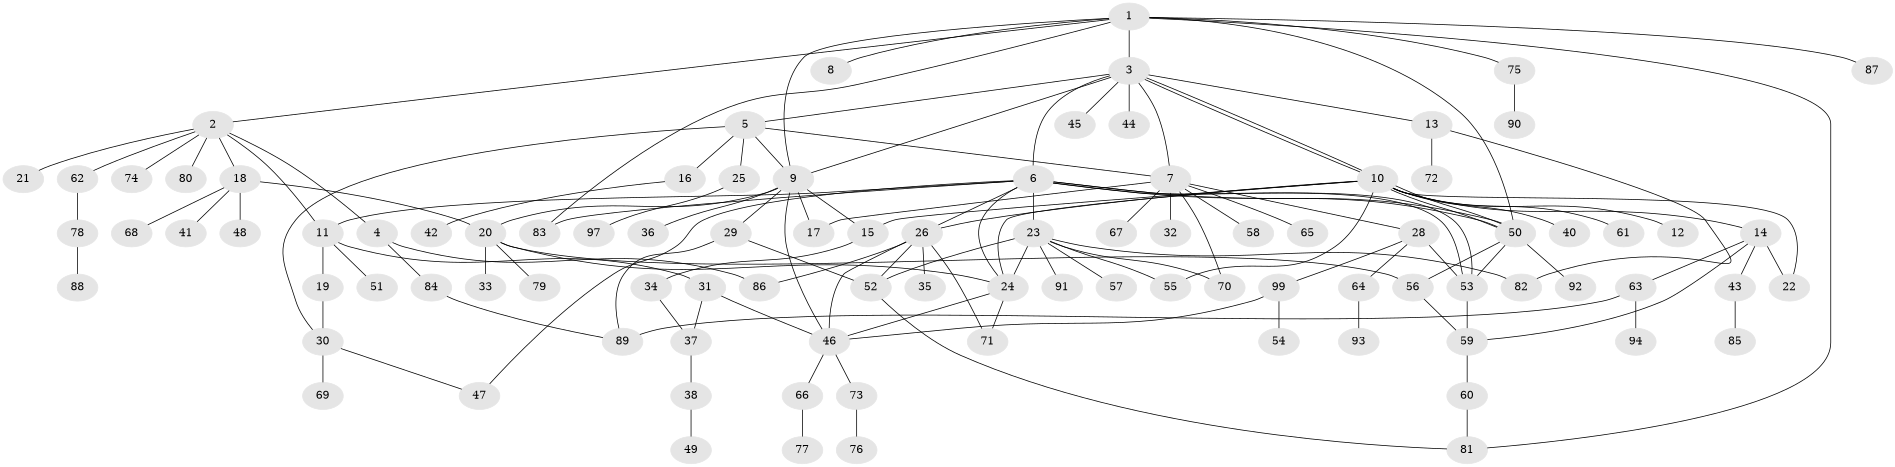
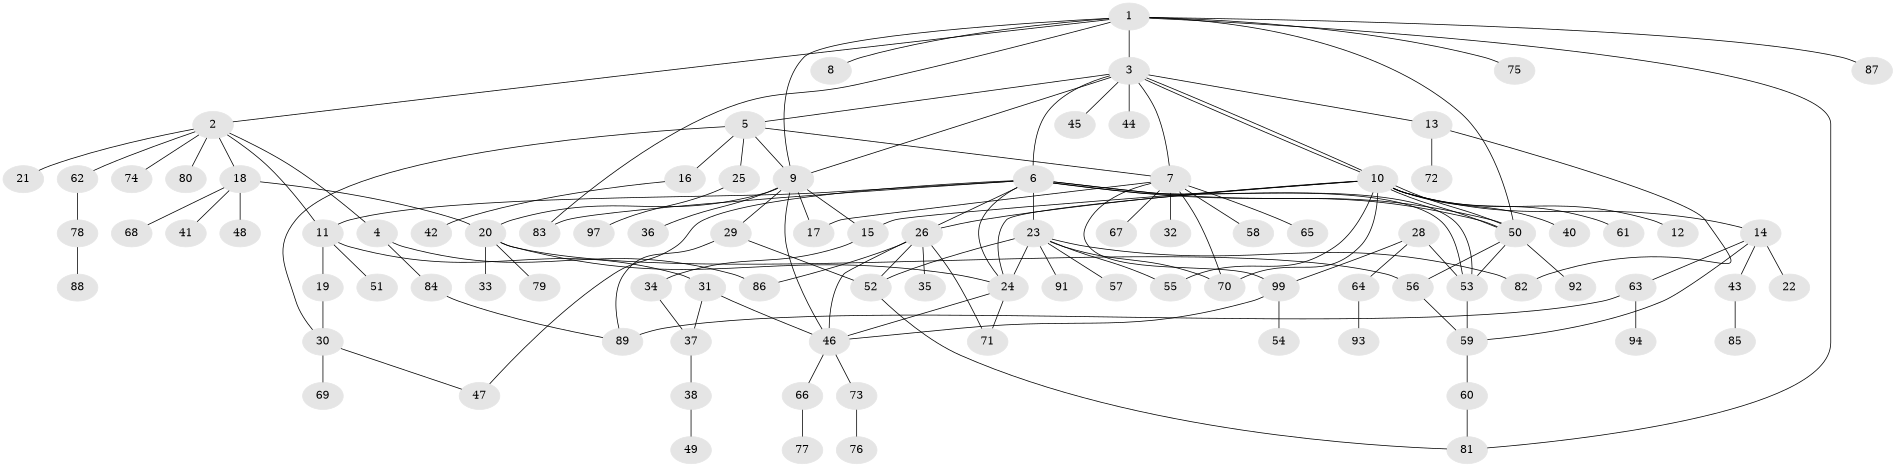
(1515, 125) -> none
(1619, 199) -> (1344, 259)
(1295, 206) -> (1084, 237)
